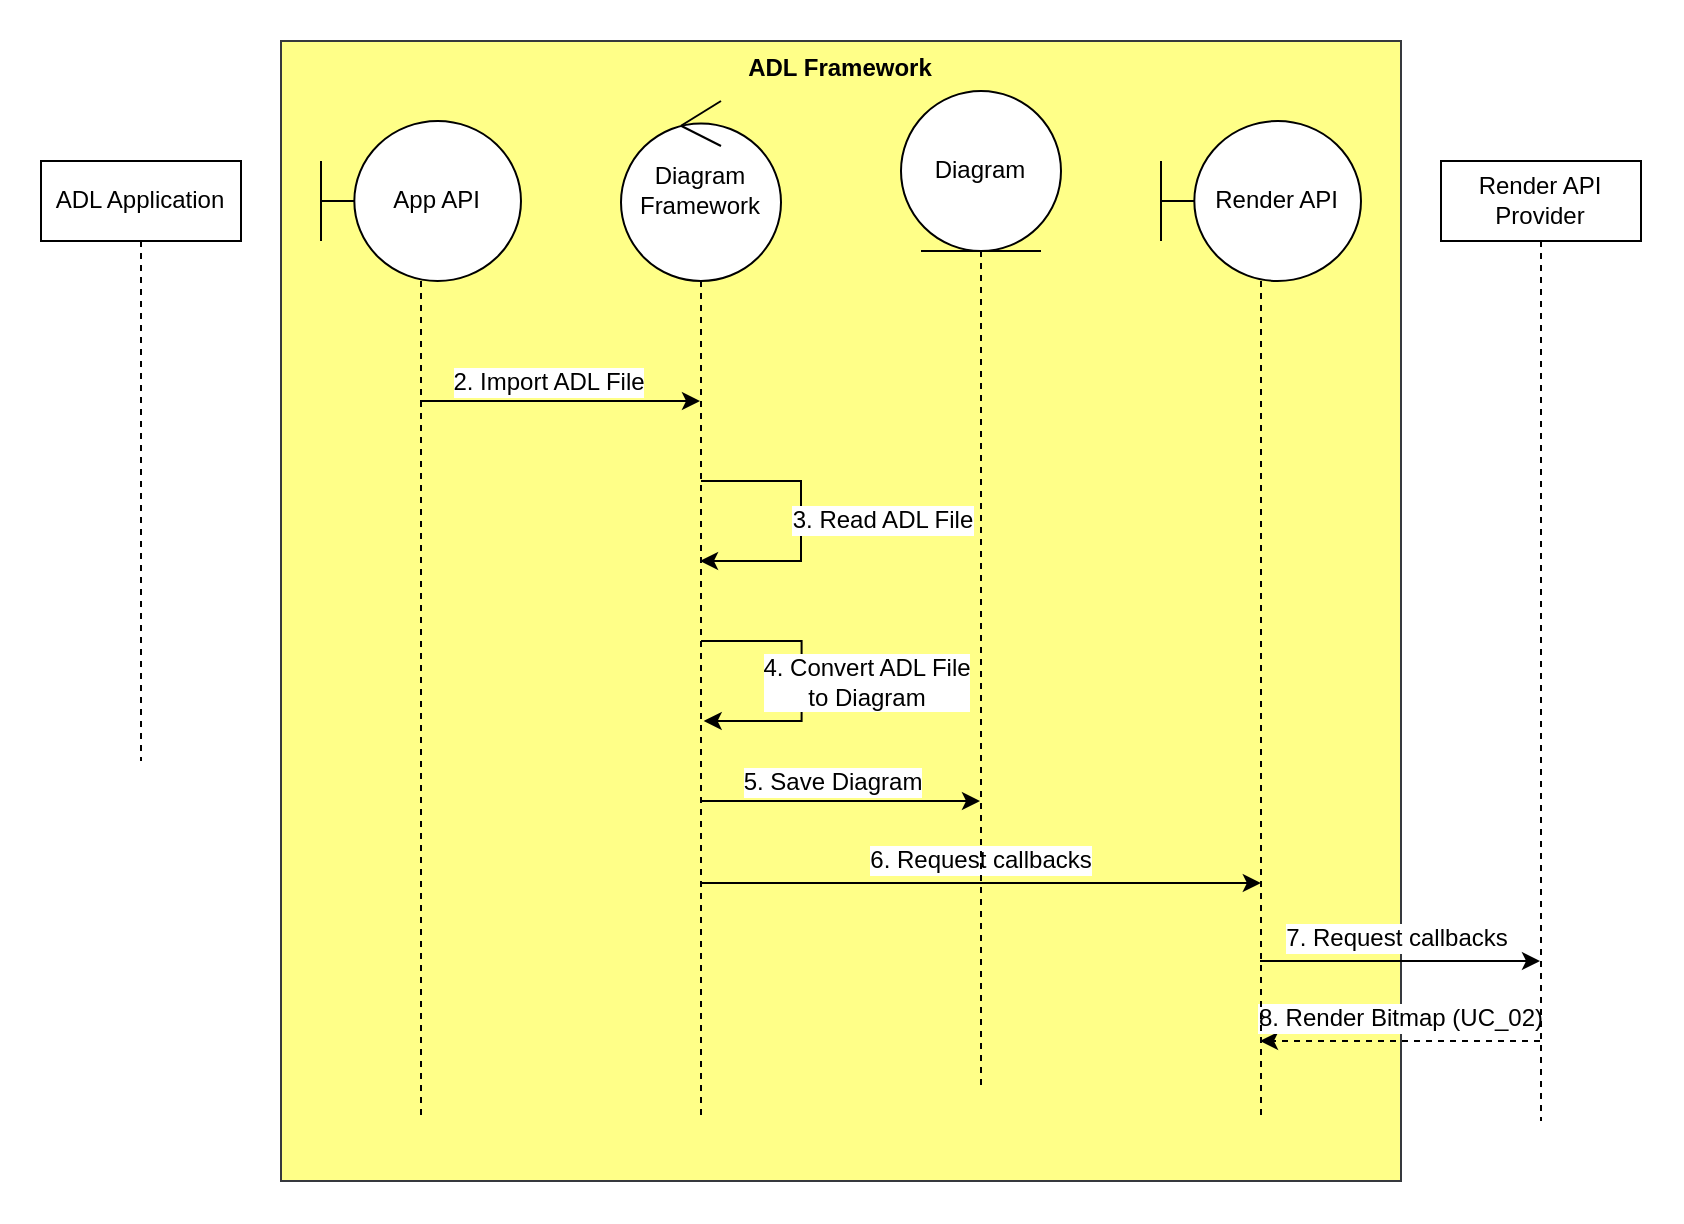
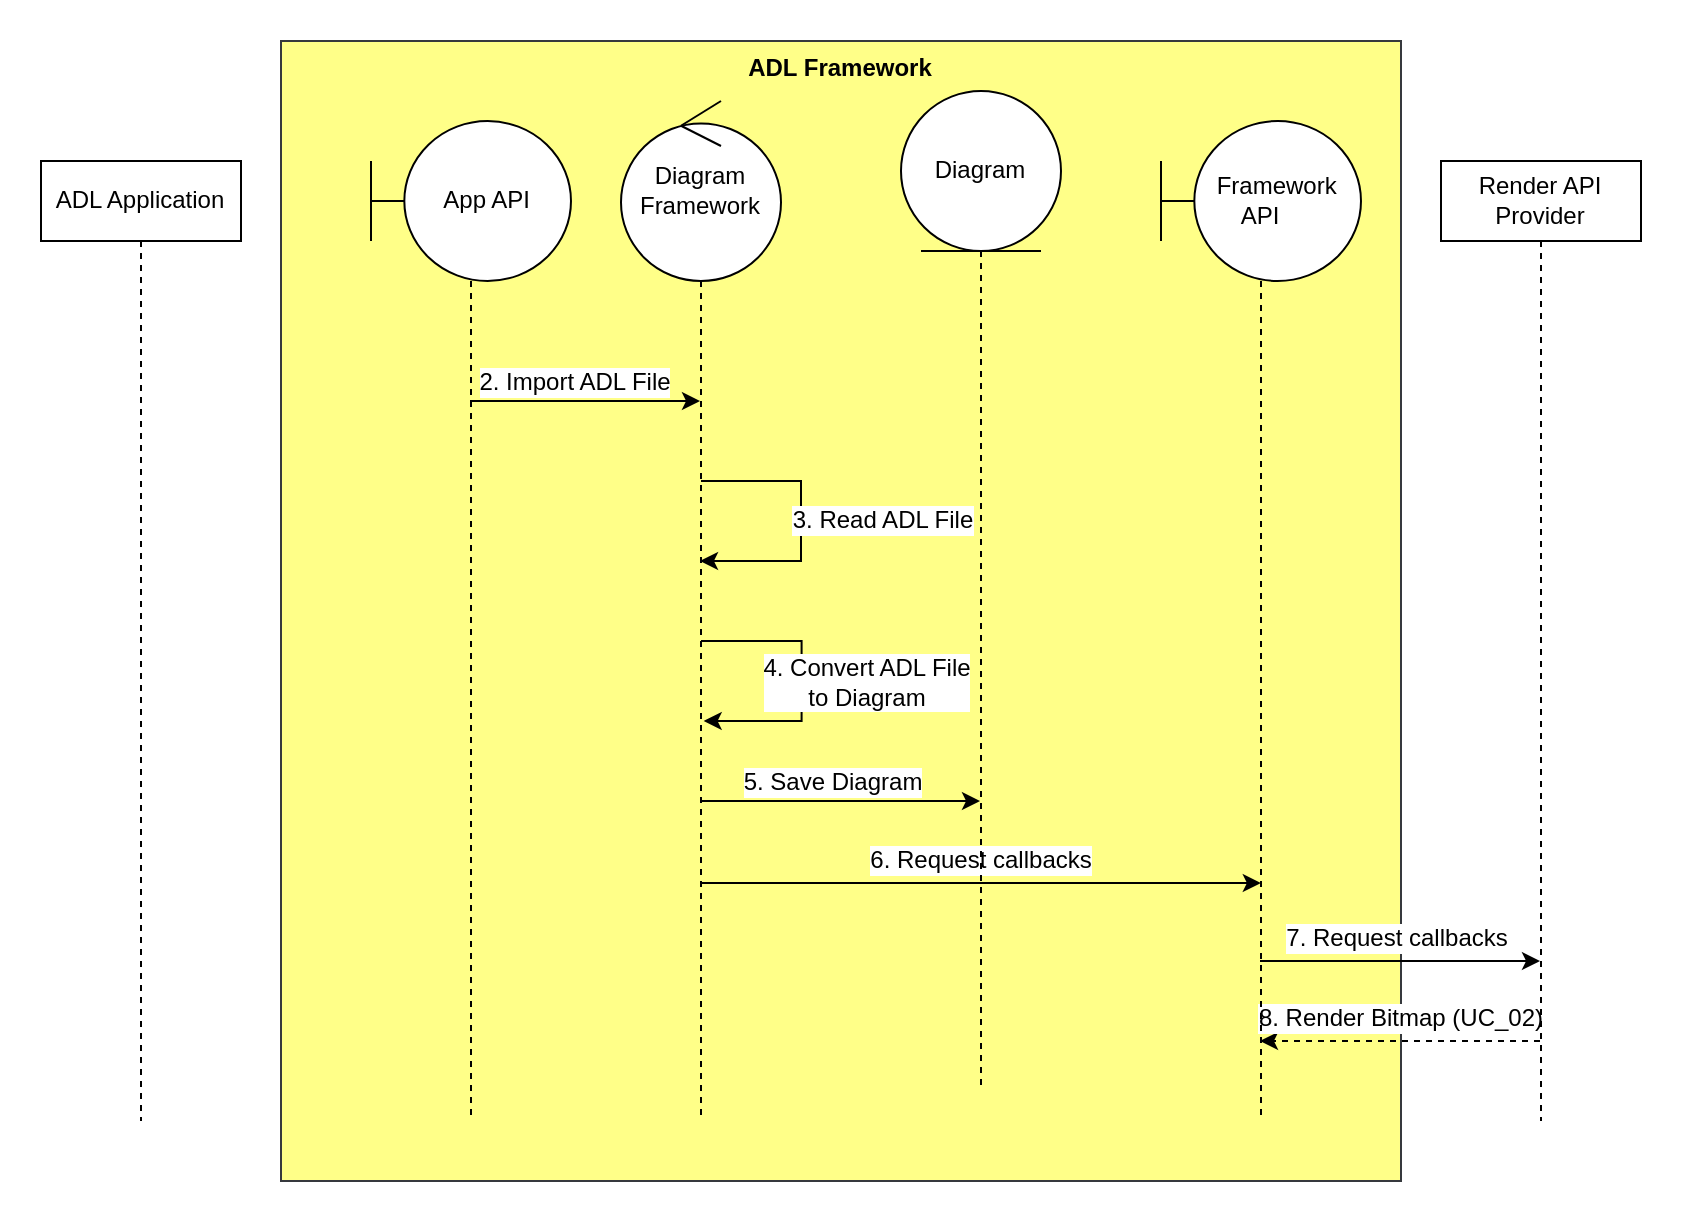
(1261, 201) -> (1261, 201)
(141, 461) -> (141, 641)
(421, 621) -> (471, 621)
